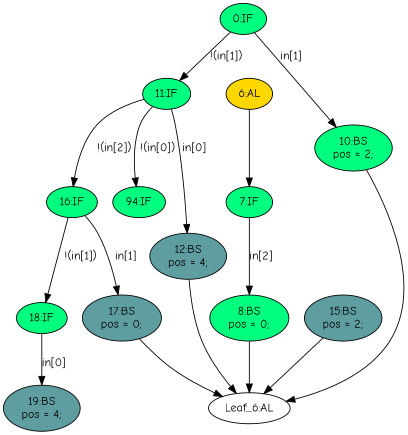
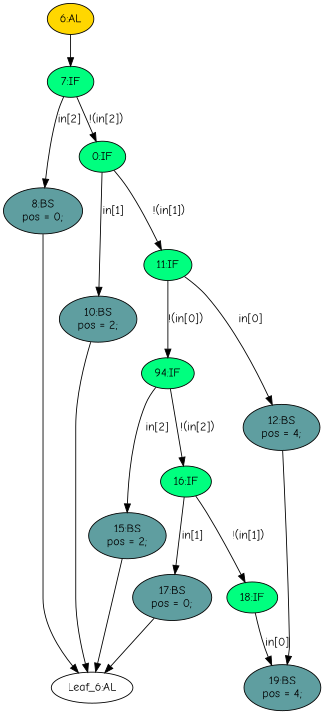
none -> (85, 115)
(96, 126) -> (176, 423)
(354, 148) -> (98, 319)
(249, 318) -> (43, 211)
(200, 337) -> (287, 553)
none -> (134, 443)
